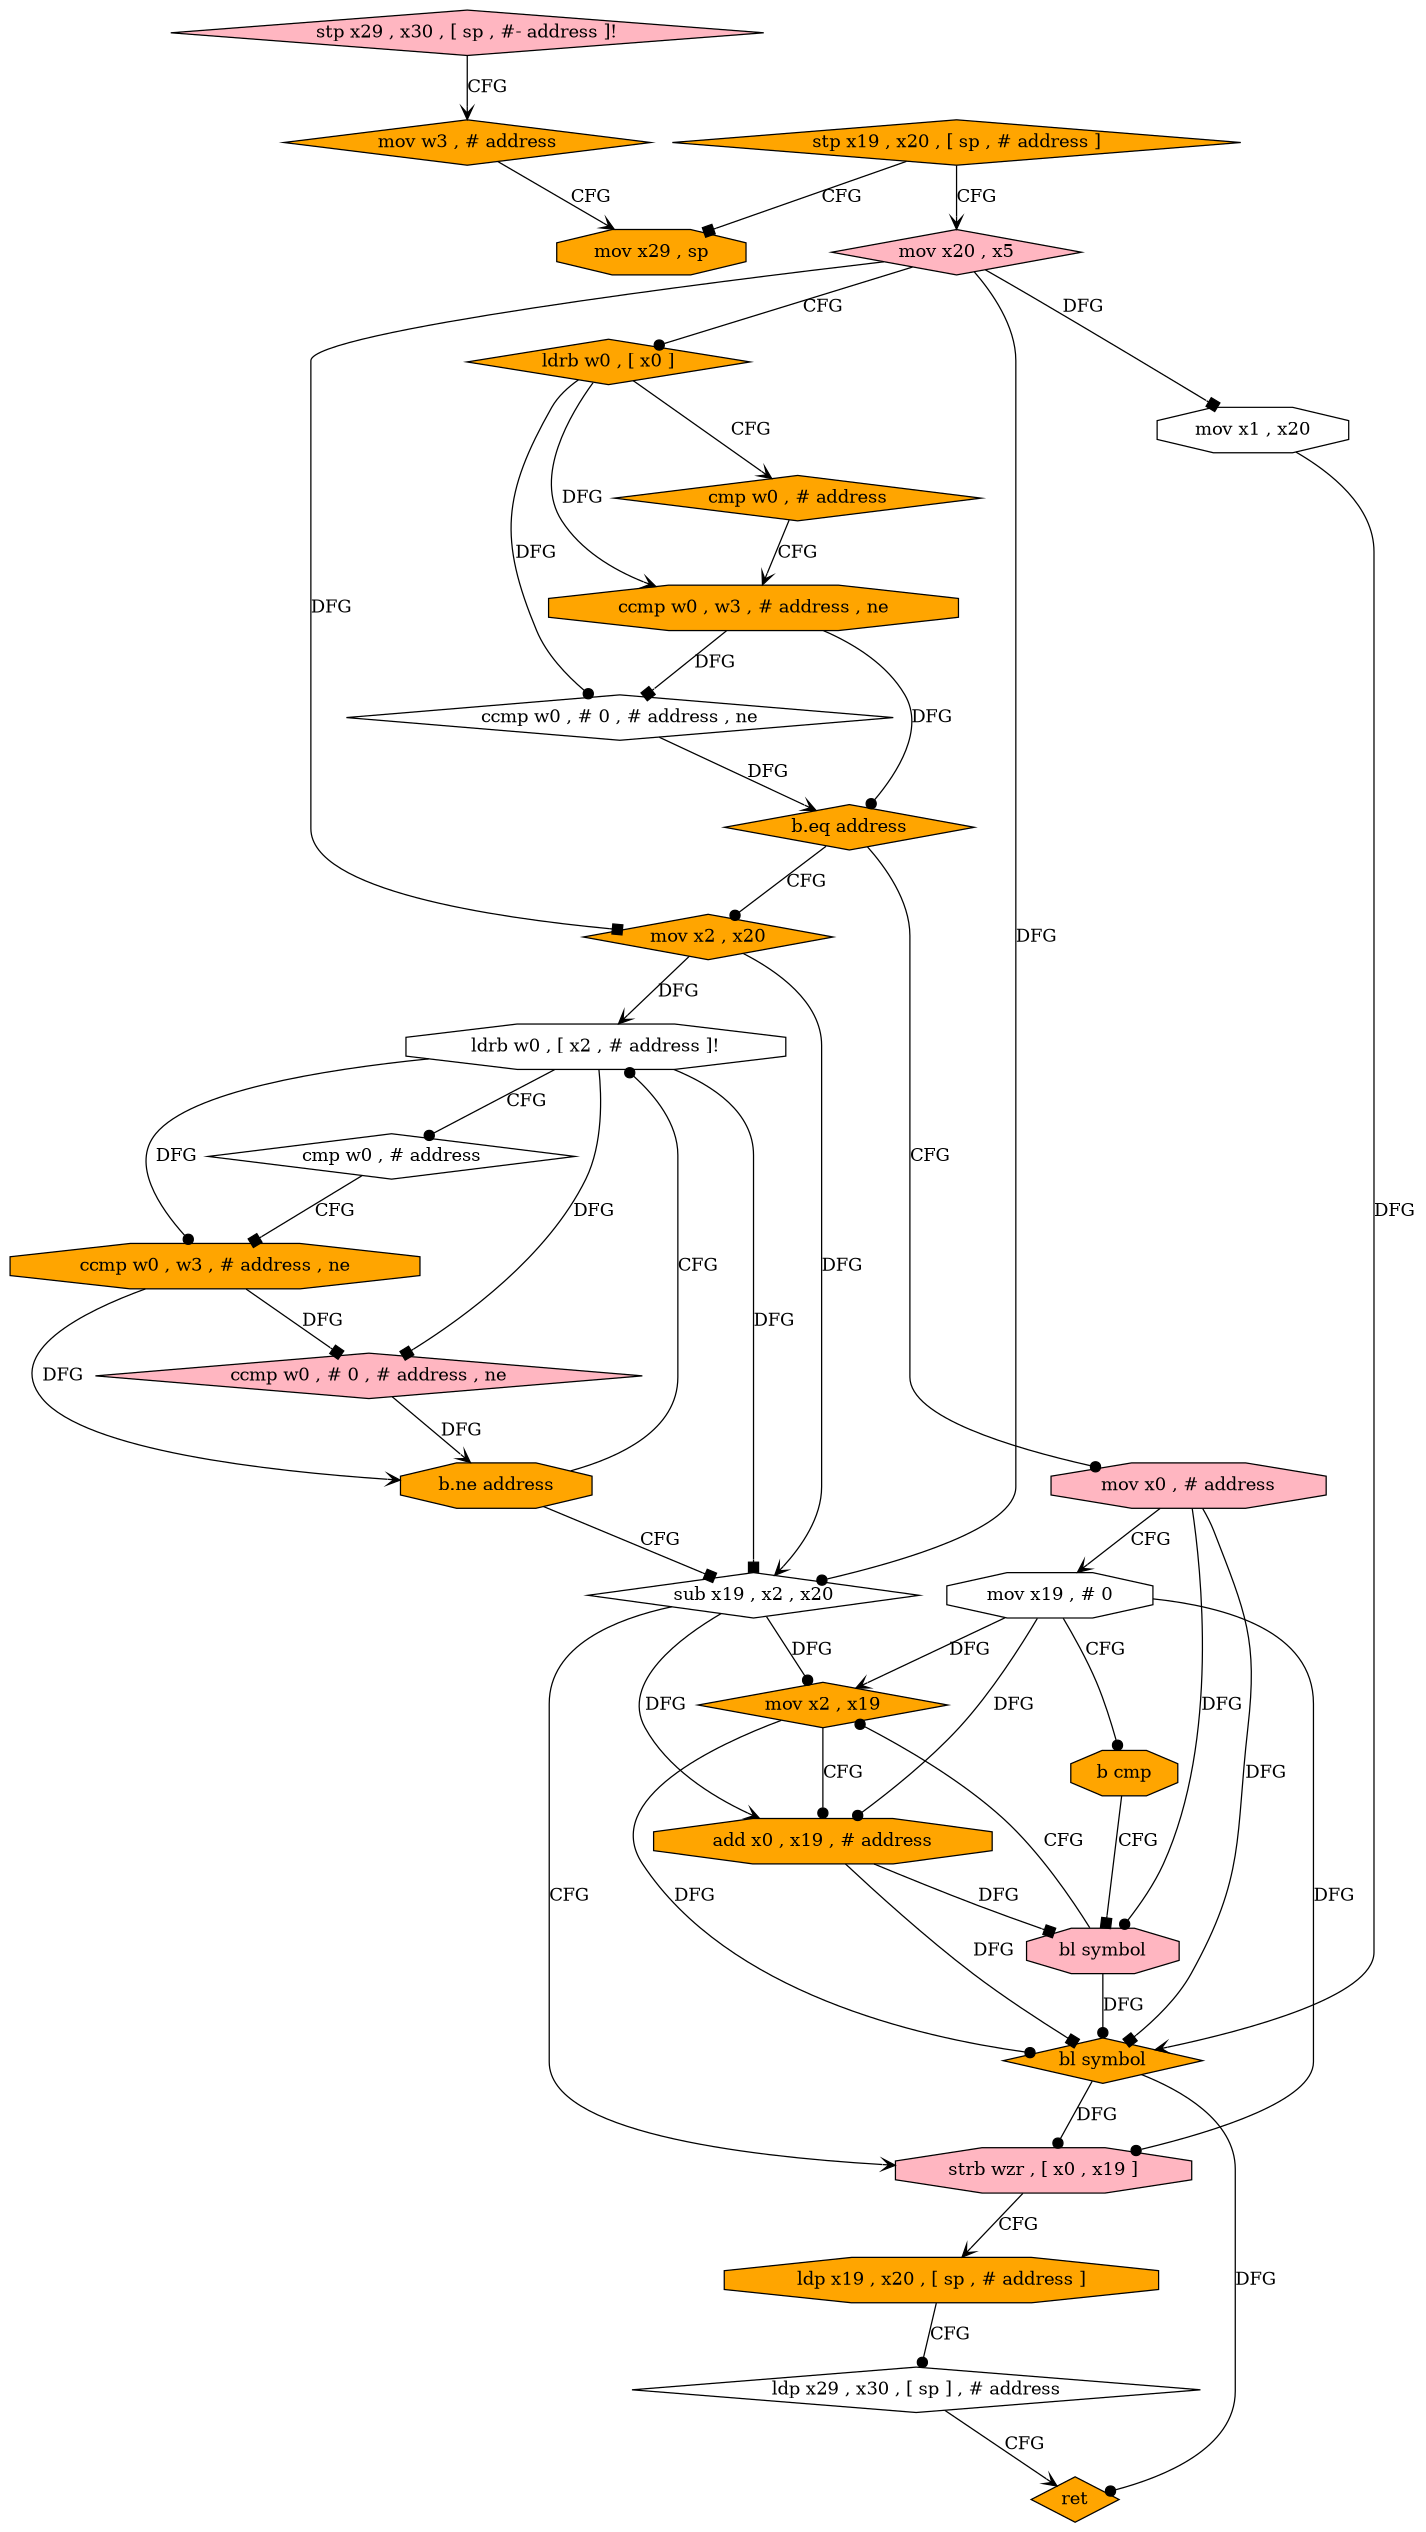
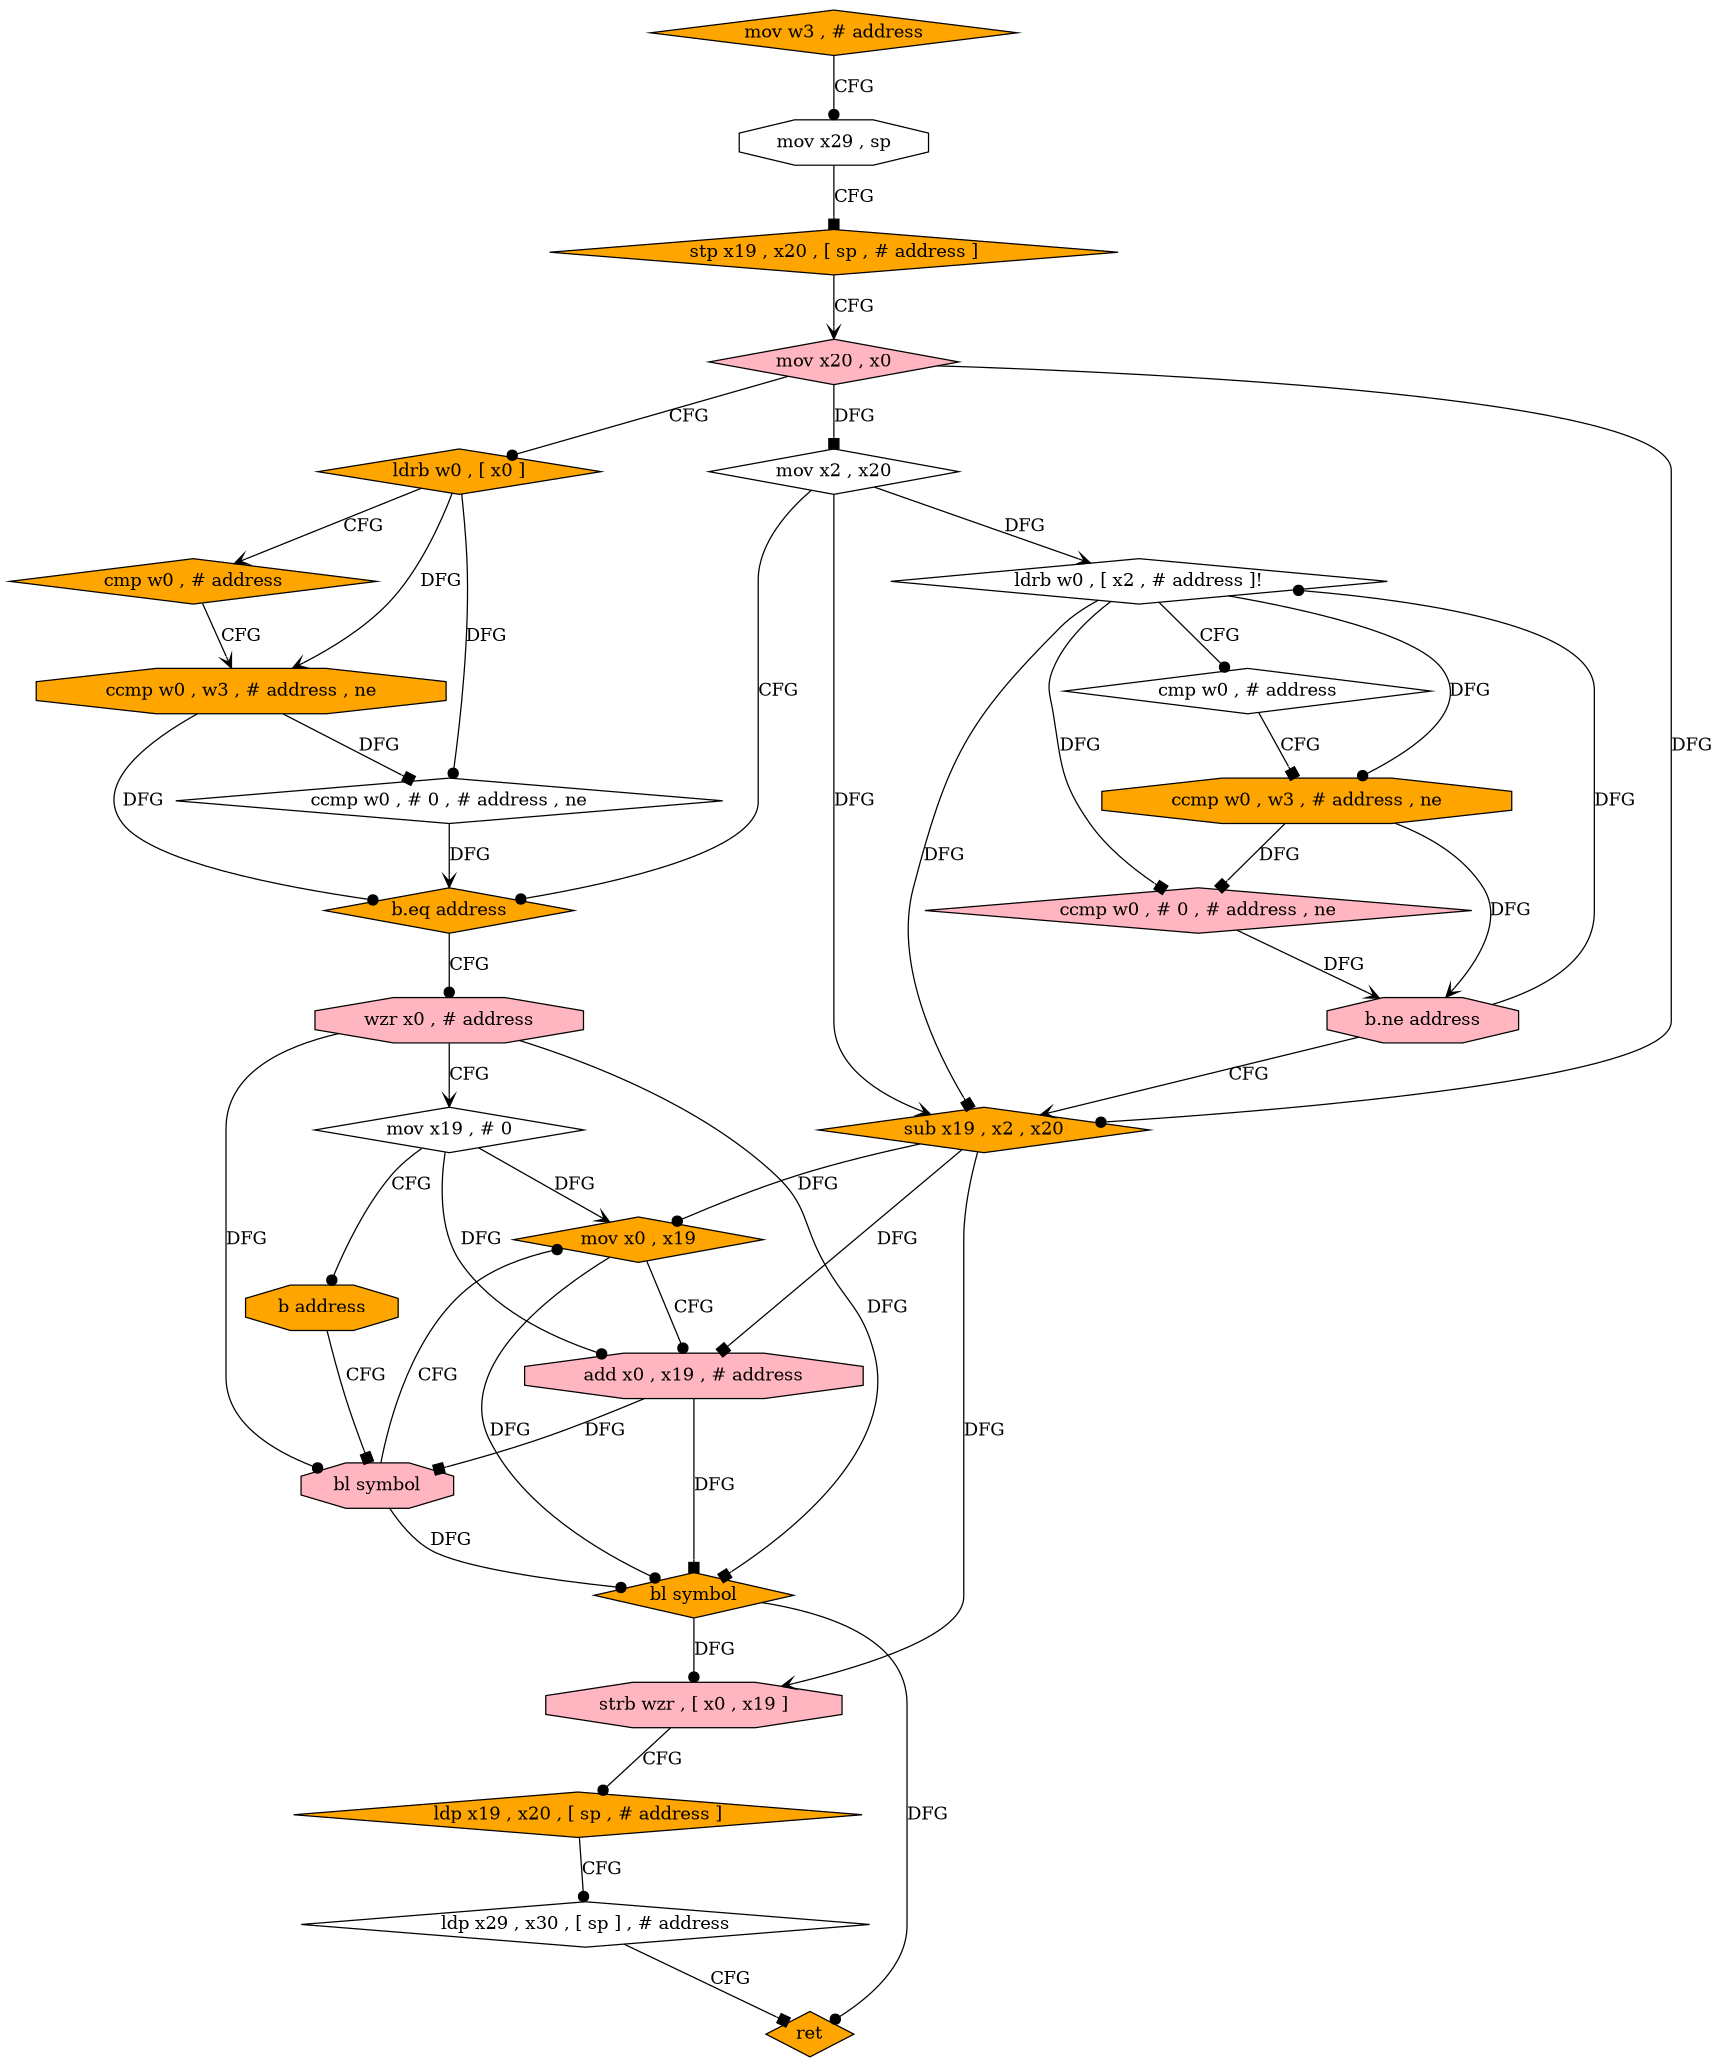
(467, 33) -> none
(550, 192) -> (834, 83)
(811, 195) -> (834, 191)
(651, 252) -> (834, 143)
(957, 252) -> (834, 362)
(1253, 430) -> none
(783, 879) -> (758, 768)
(708, 937) -> (834, 472)
(596, 1047) -> (1139, 581)
(698, 1266) -> (1615, 801)
(496, 1486) -> (1423, 1020)
(1189, 1486) -> (449, 1020)
(623, 1540) -> (1206, 1075)
(754, 1595) -> (984, 1130)
(1050, 1595) -> (449, 1130)
(823, 1705) -> (638, 1240)
(643, 1721) -> (846, 1247)
(1124, 1773) -> (322, 1308)
(823, 1841) -> (694, 1376)
(1313, 1878) -> none
(569, 1896) -> (985, 1431)
(997, 2221) -> (639, 1757)
(941, 2280) -> (578, 1815)
(996, 2445) -> (700, 1981)
